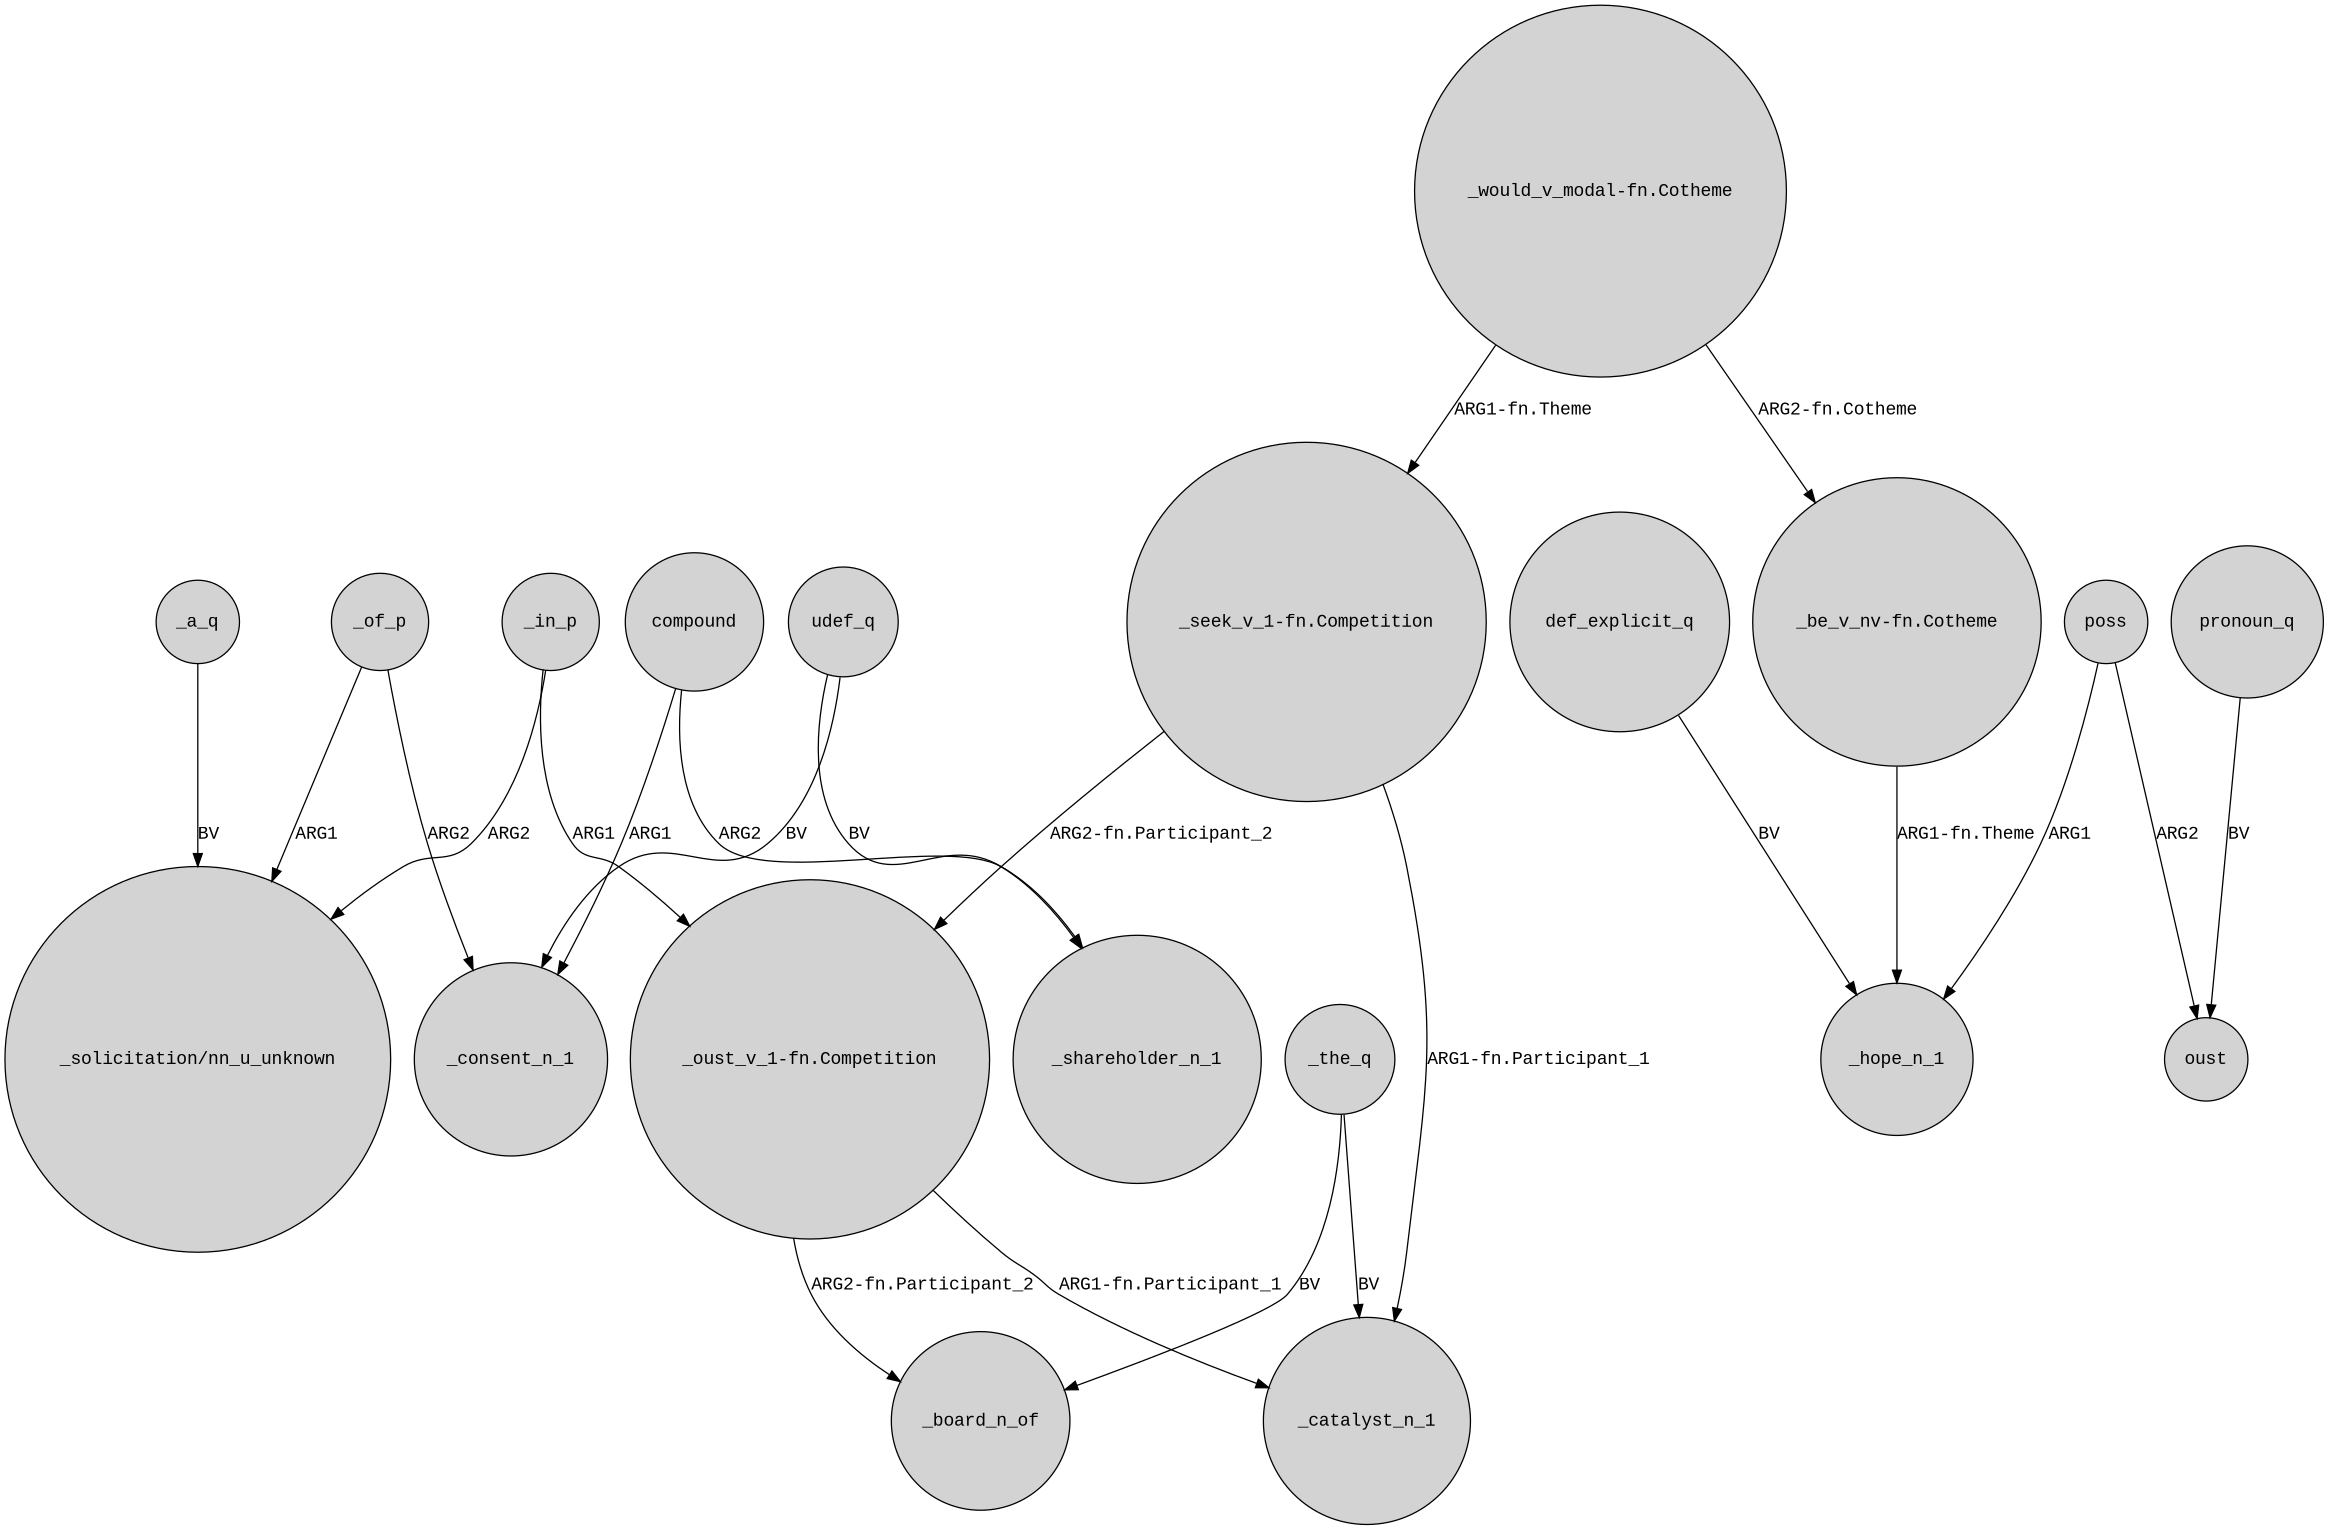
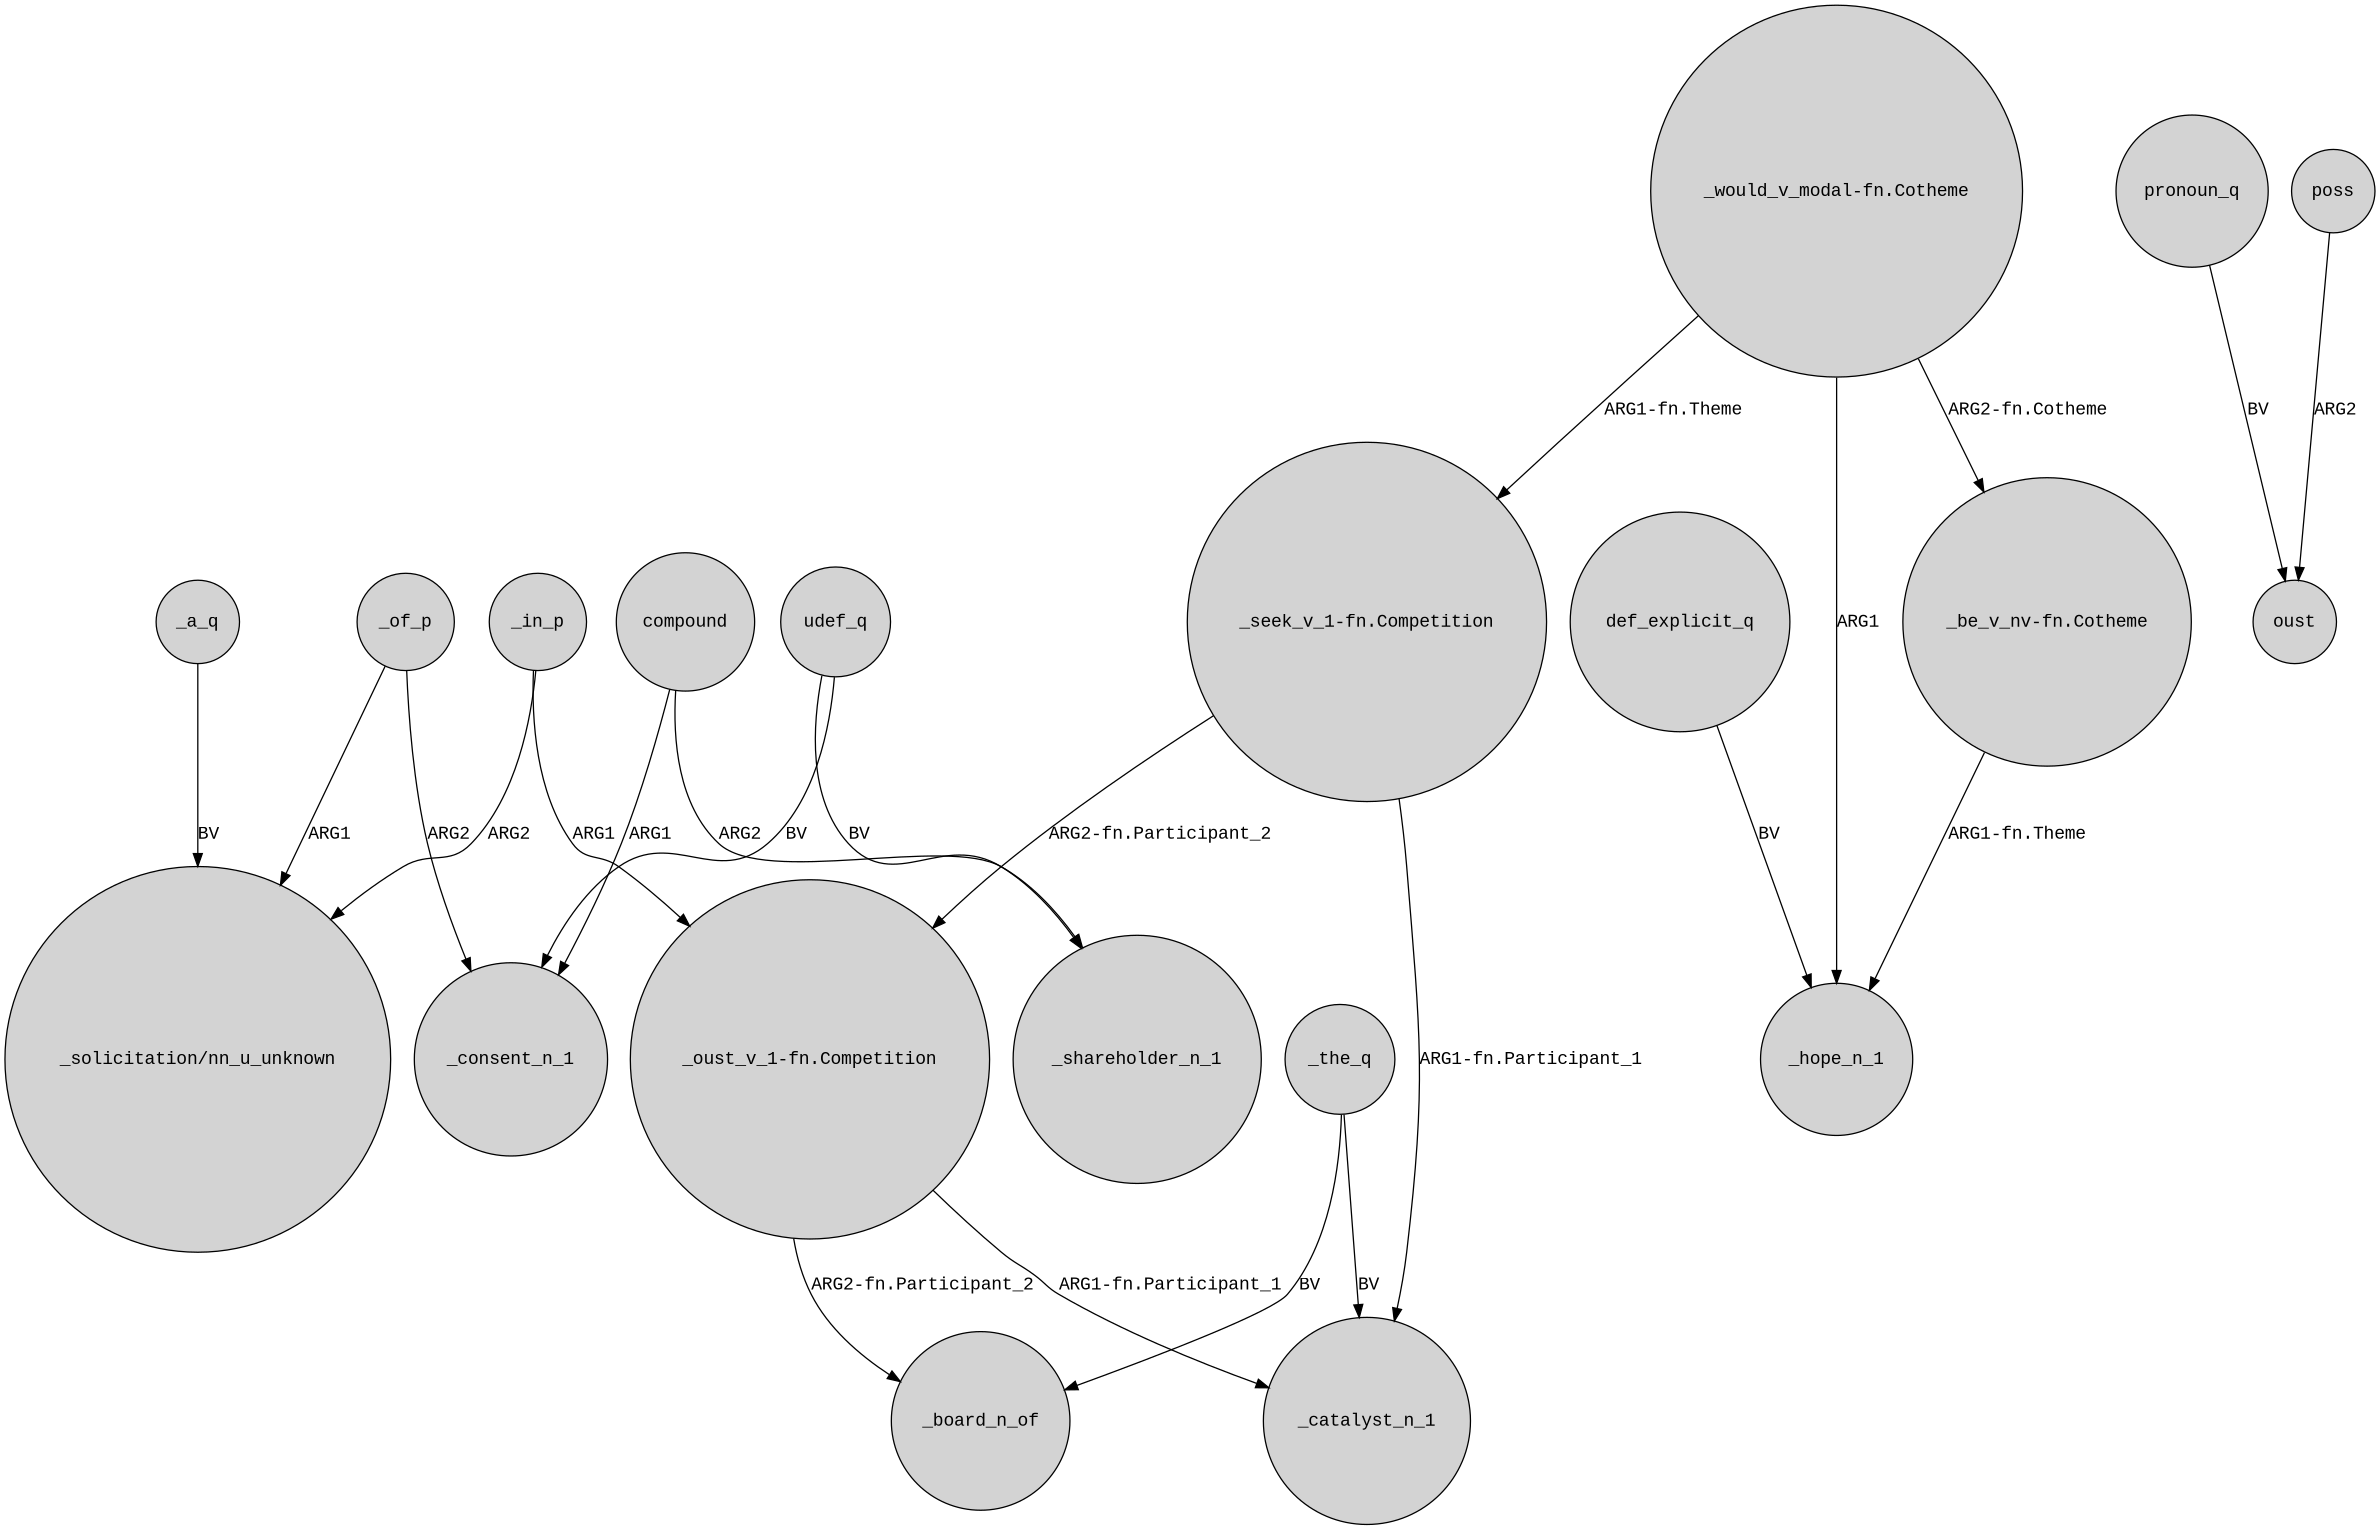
(2045, 835) -> (1837, 674)
